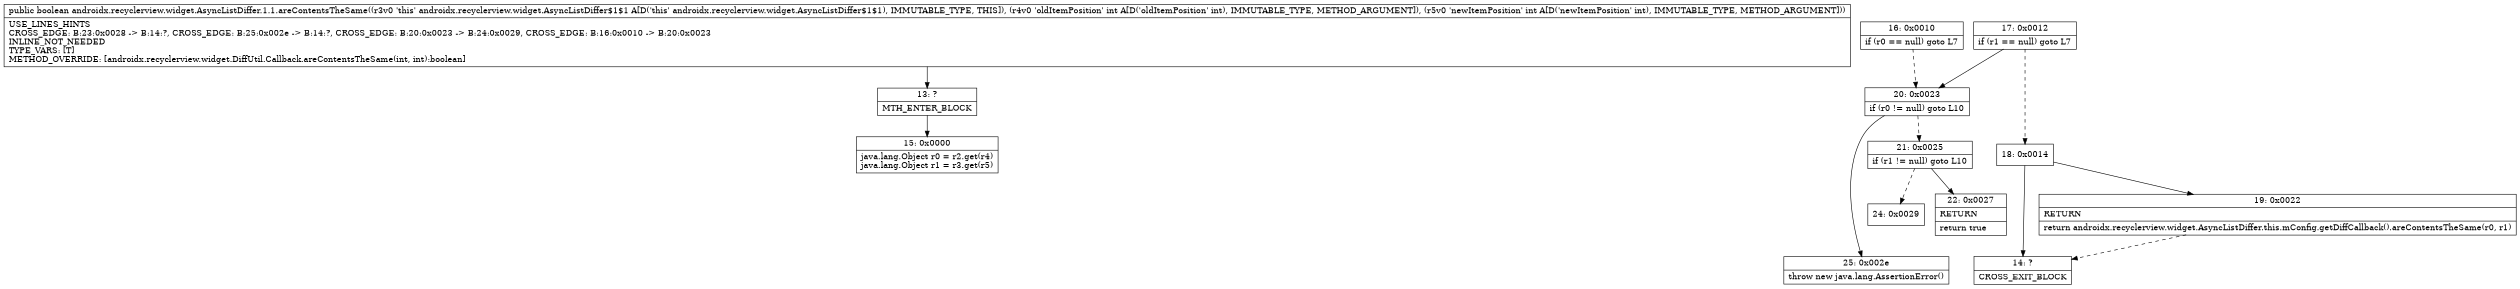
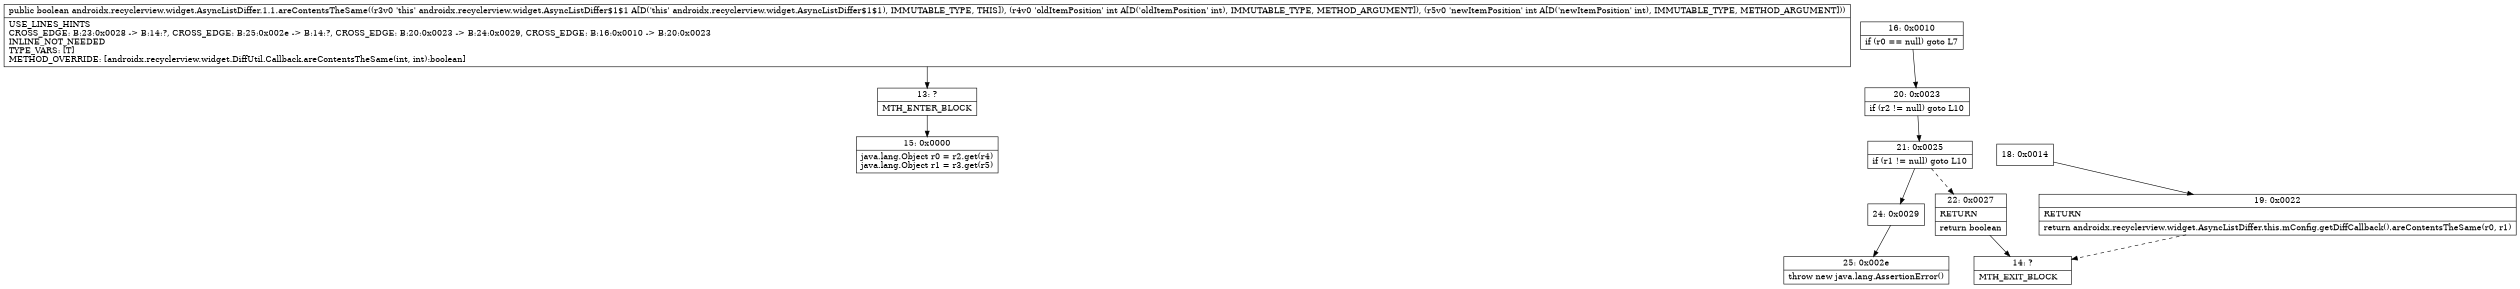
(2025, 36) -> none
(1914, 66) -> (1914, 66)
(1917, 108) -> (1917, 108)
(1918, 126) -> (1918, 126)
(1851, 178) -> (1884, 238)
(1941, 179) -> (1941, 179)
(1909, 184) -> (1909, 184)
(2024, 208) -> (1998, 244)
(1964, 228) -> (1971, 228)
(2023, 277) -> (2018, 277)
